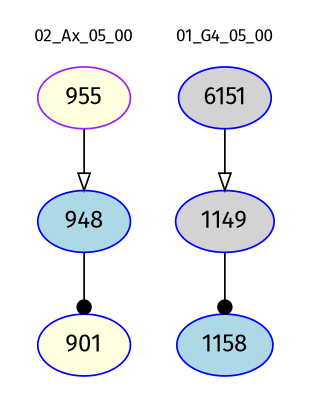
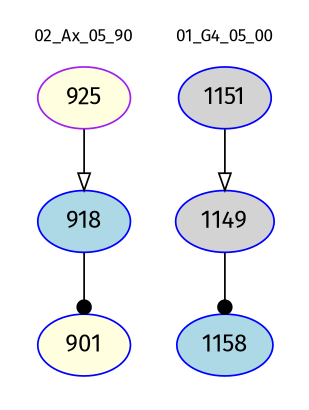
(84, 37) -> (84, 37)
(84, 98) -> (84, 98)
(225, 98) -> (225, 98)
(84, 221) -> (84, 221)
